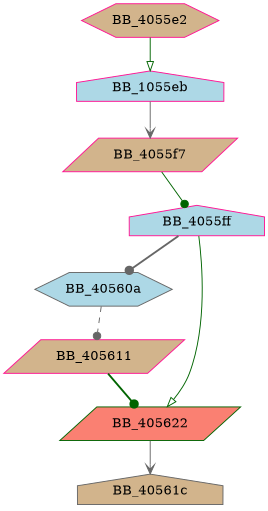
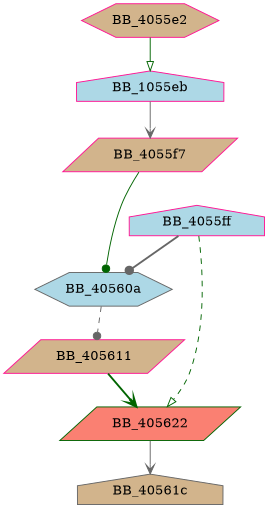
(172, 186) -> (117, 216)
(201, 321) -> (201, 321)
(120, 387) -> (120, 387)
